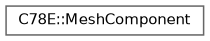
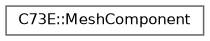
(105, 21) -> (105, 21)
